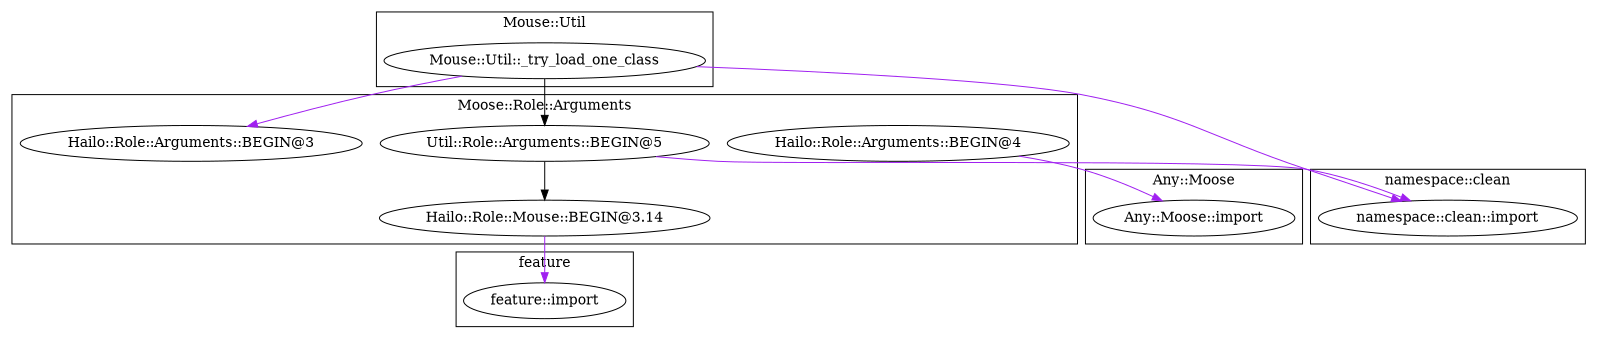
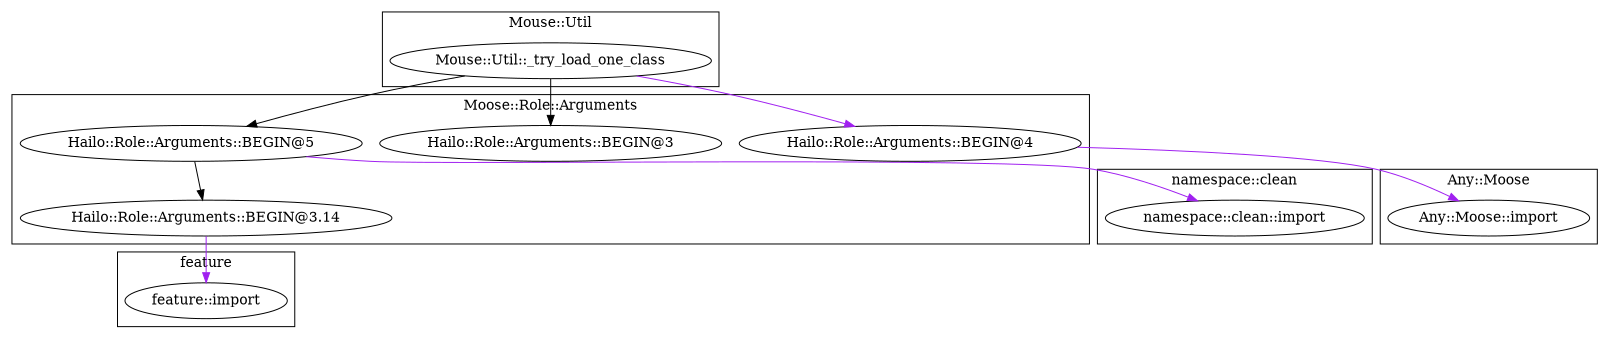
(1035, 88) -> (757, 101)
(344, 101) -> (551, 101)
(545, 143) -> (191, 143)
(545, 218) -> (206, 218)
